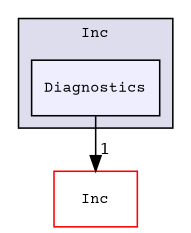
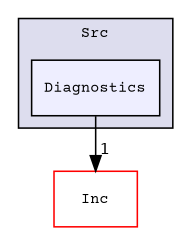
(96, 33) -> (96, 33)
